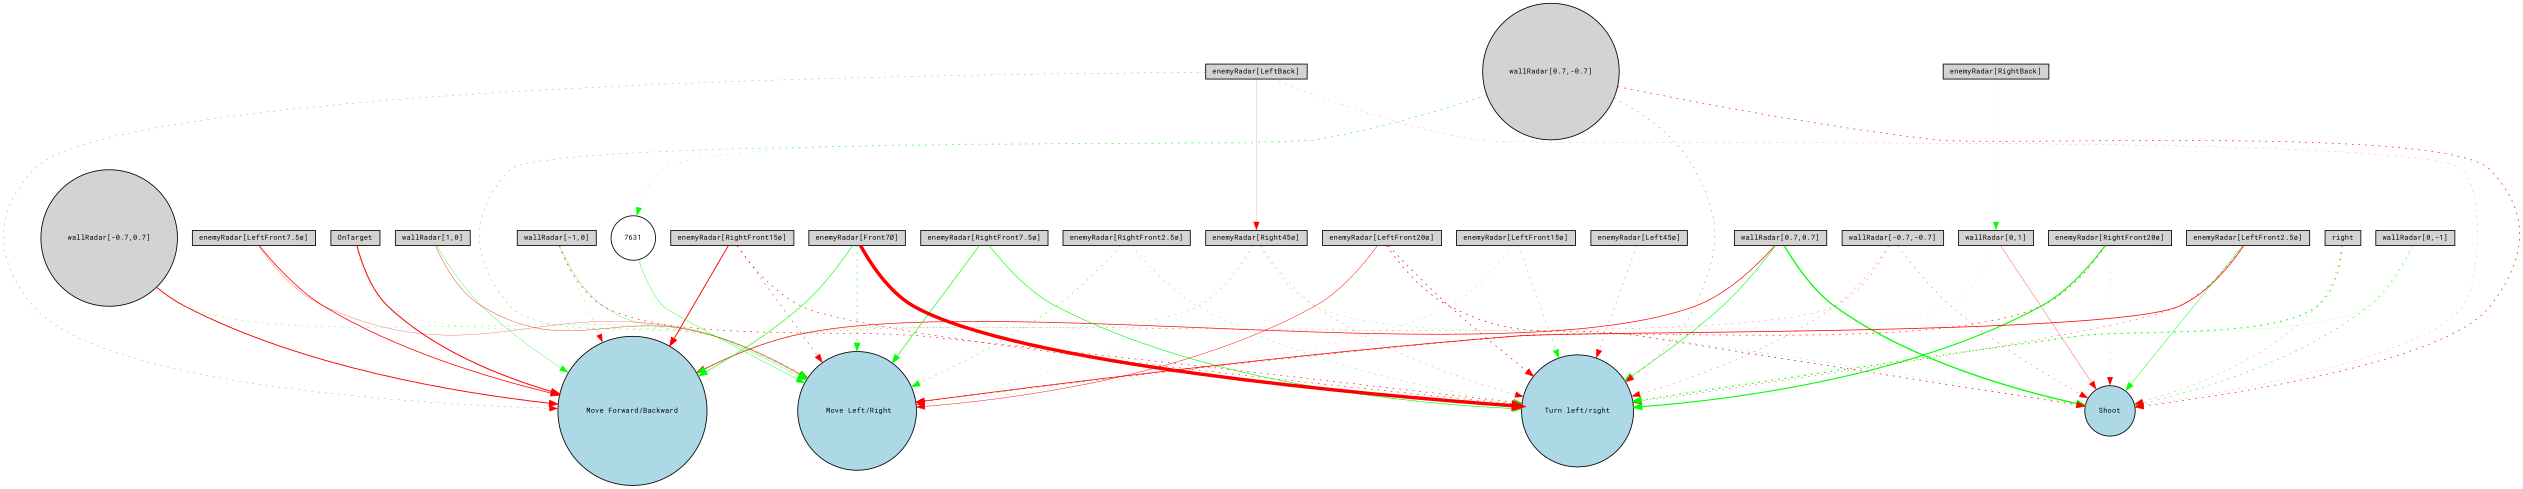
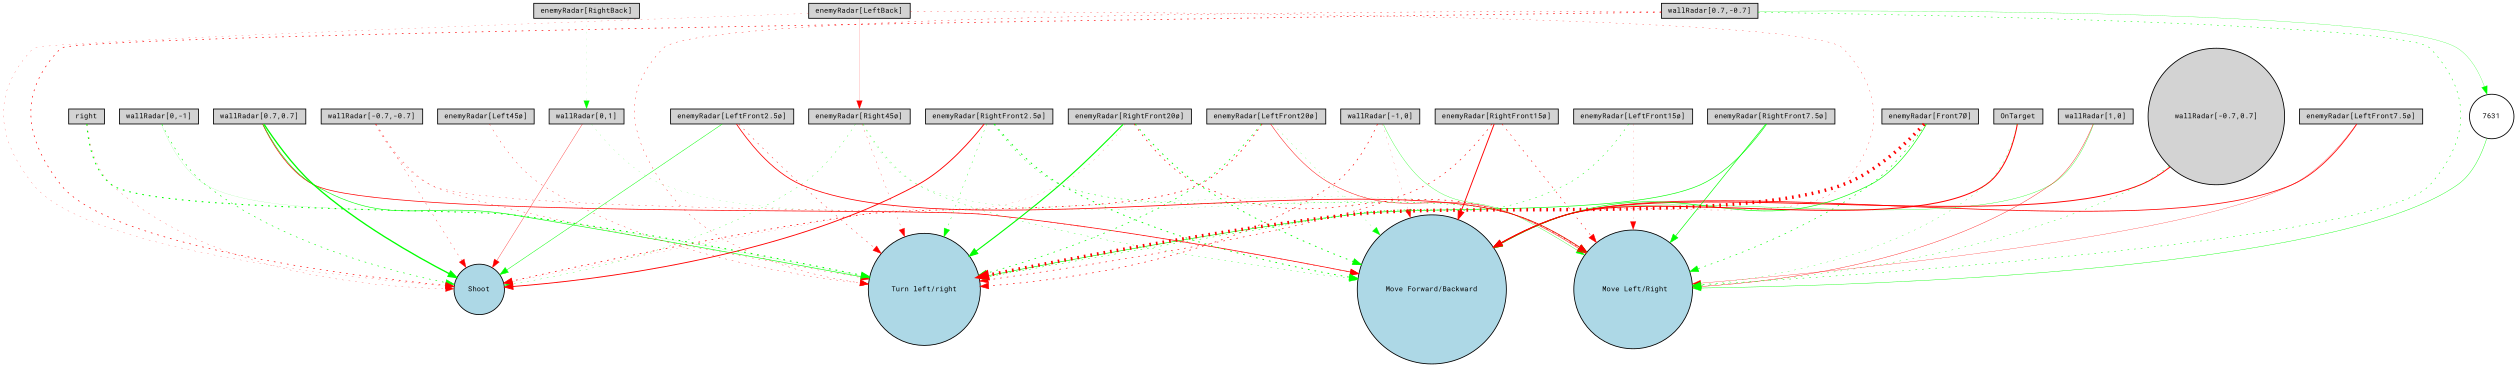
(1551, 72) -> (1710, 11)
(1054, 144) -> (2133, 15)
none -> (1246, 213)
none -> (1158, 228)
none -> (764, 244)
(1462, 317) -> (1143, 216)
(1169, 369) -> (1465, 210)
